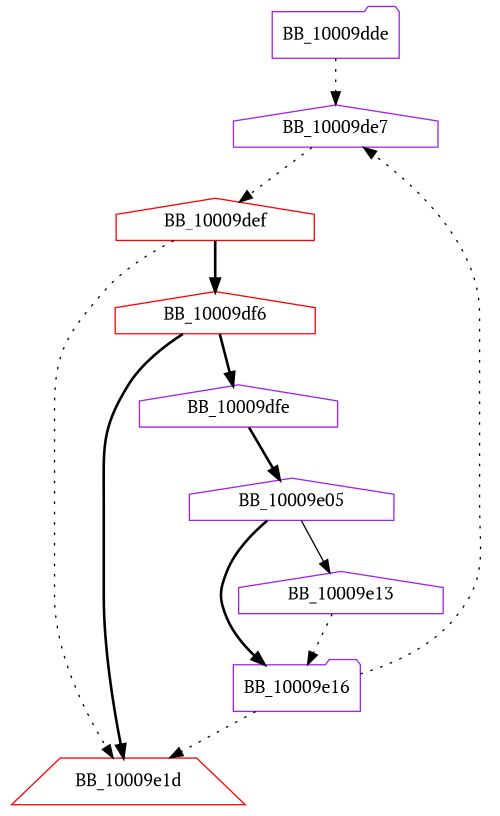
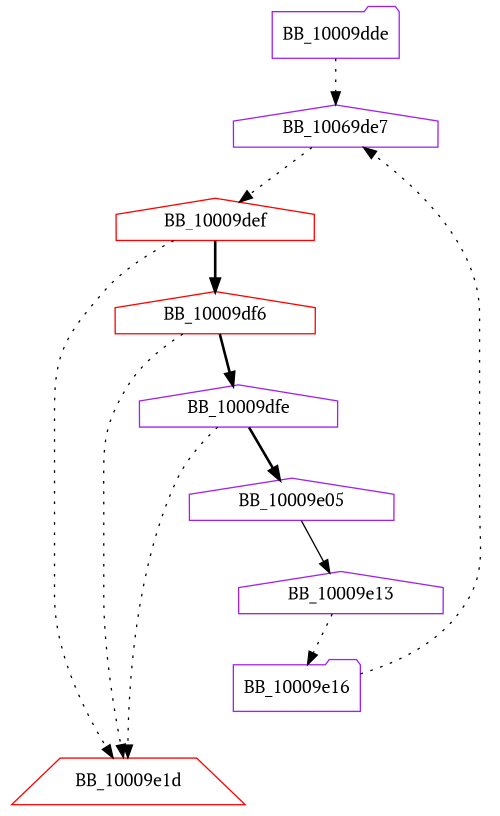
(336, 128) -> (336, 128)
(104, 525) -> (104, 525)
(222, 586) -> none
(218, 732) -> (146, 577)
